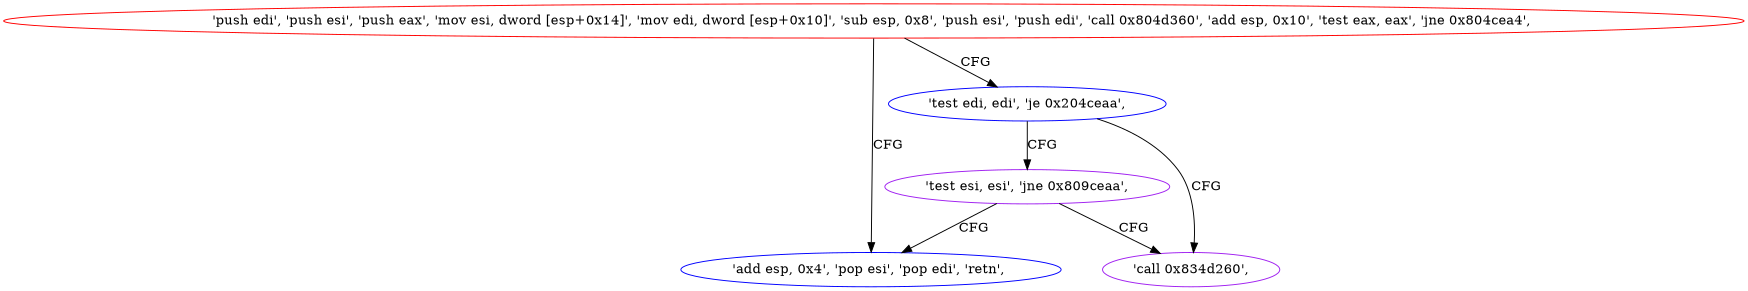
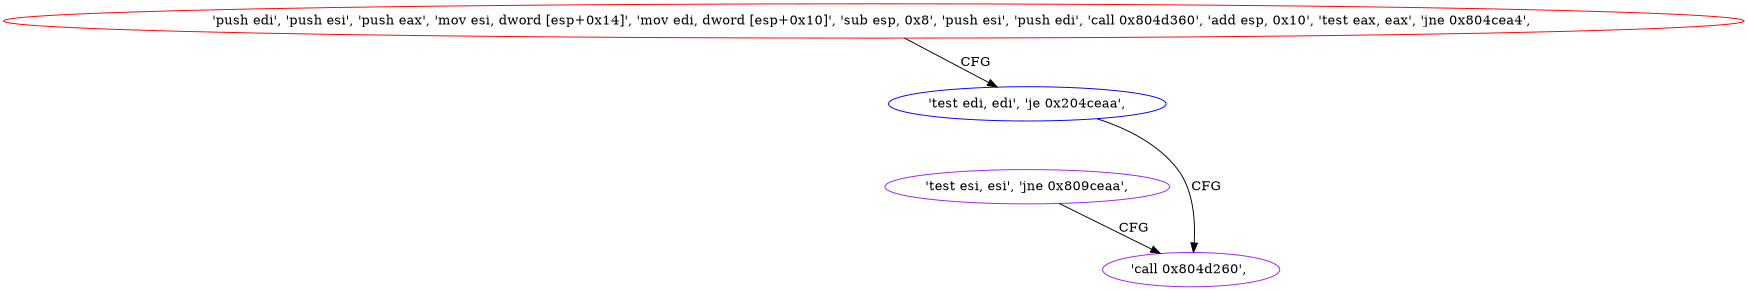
(1027, 141) -> none
(871, 270) -> none
(1191, 270) -> (1191, 270)
